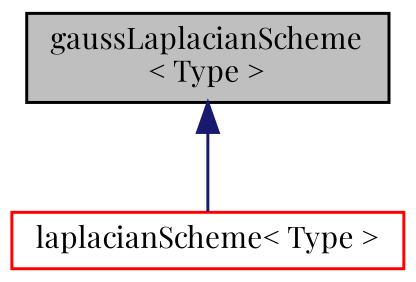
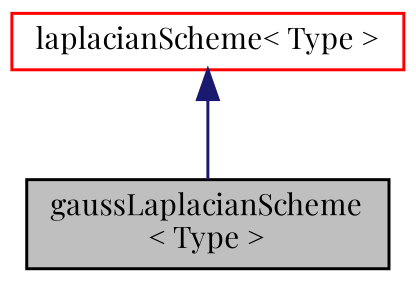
(208, 172) -> (208, 140)
